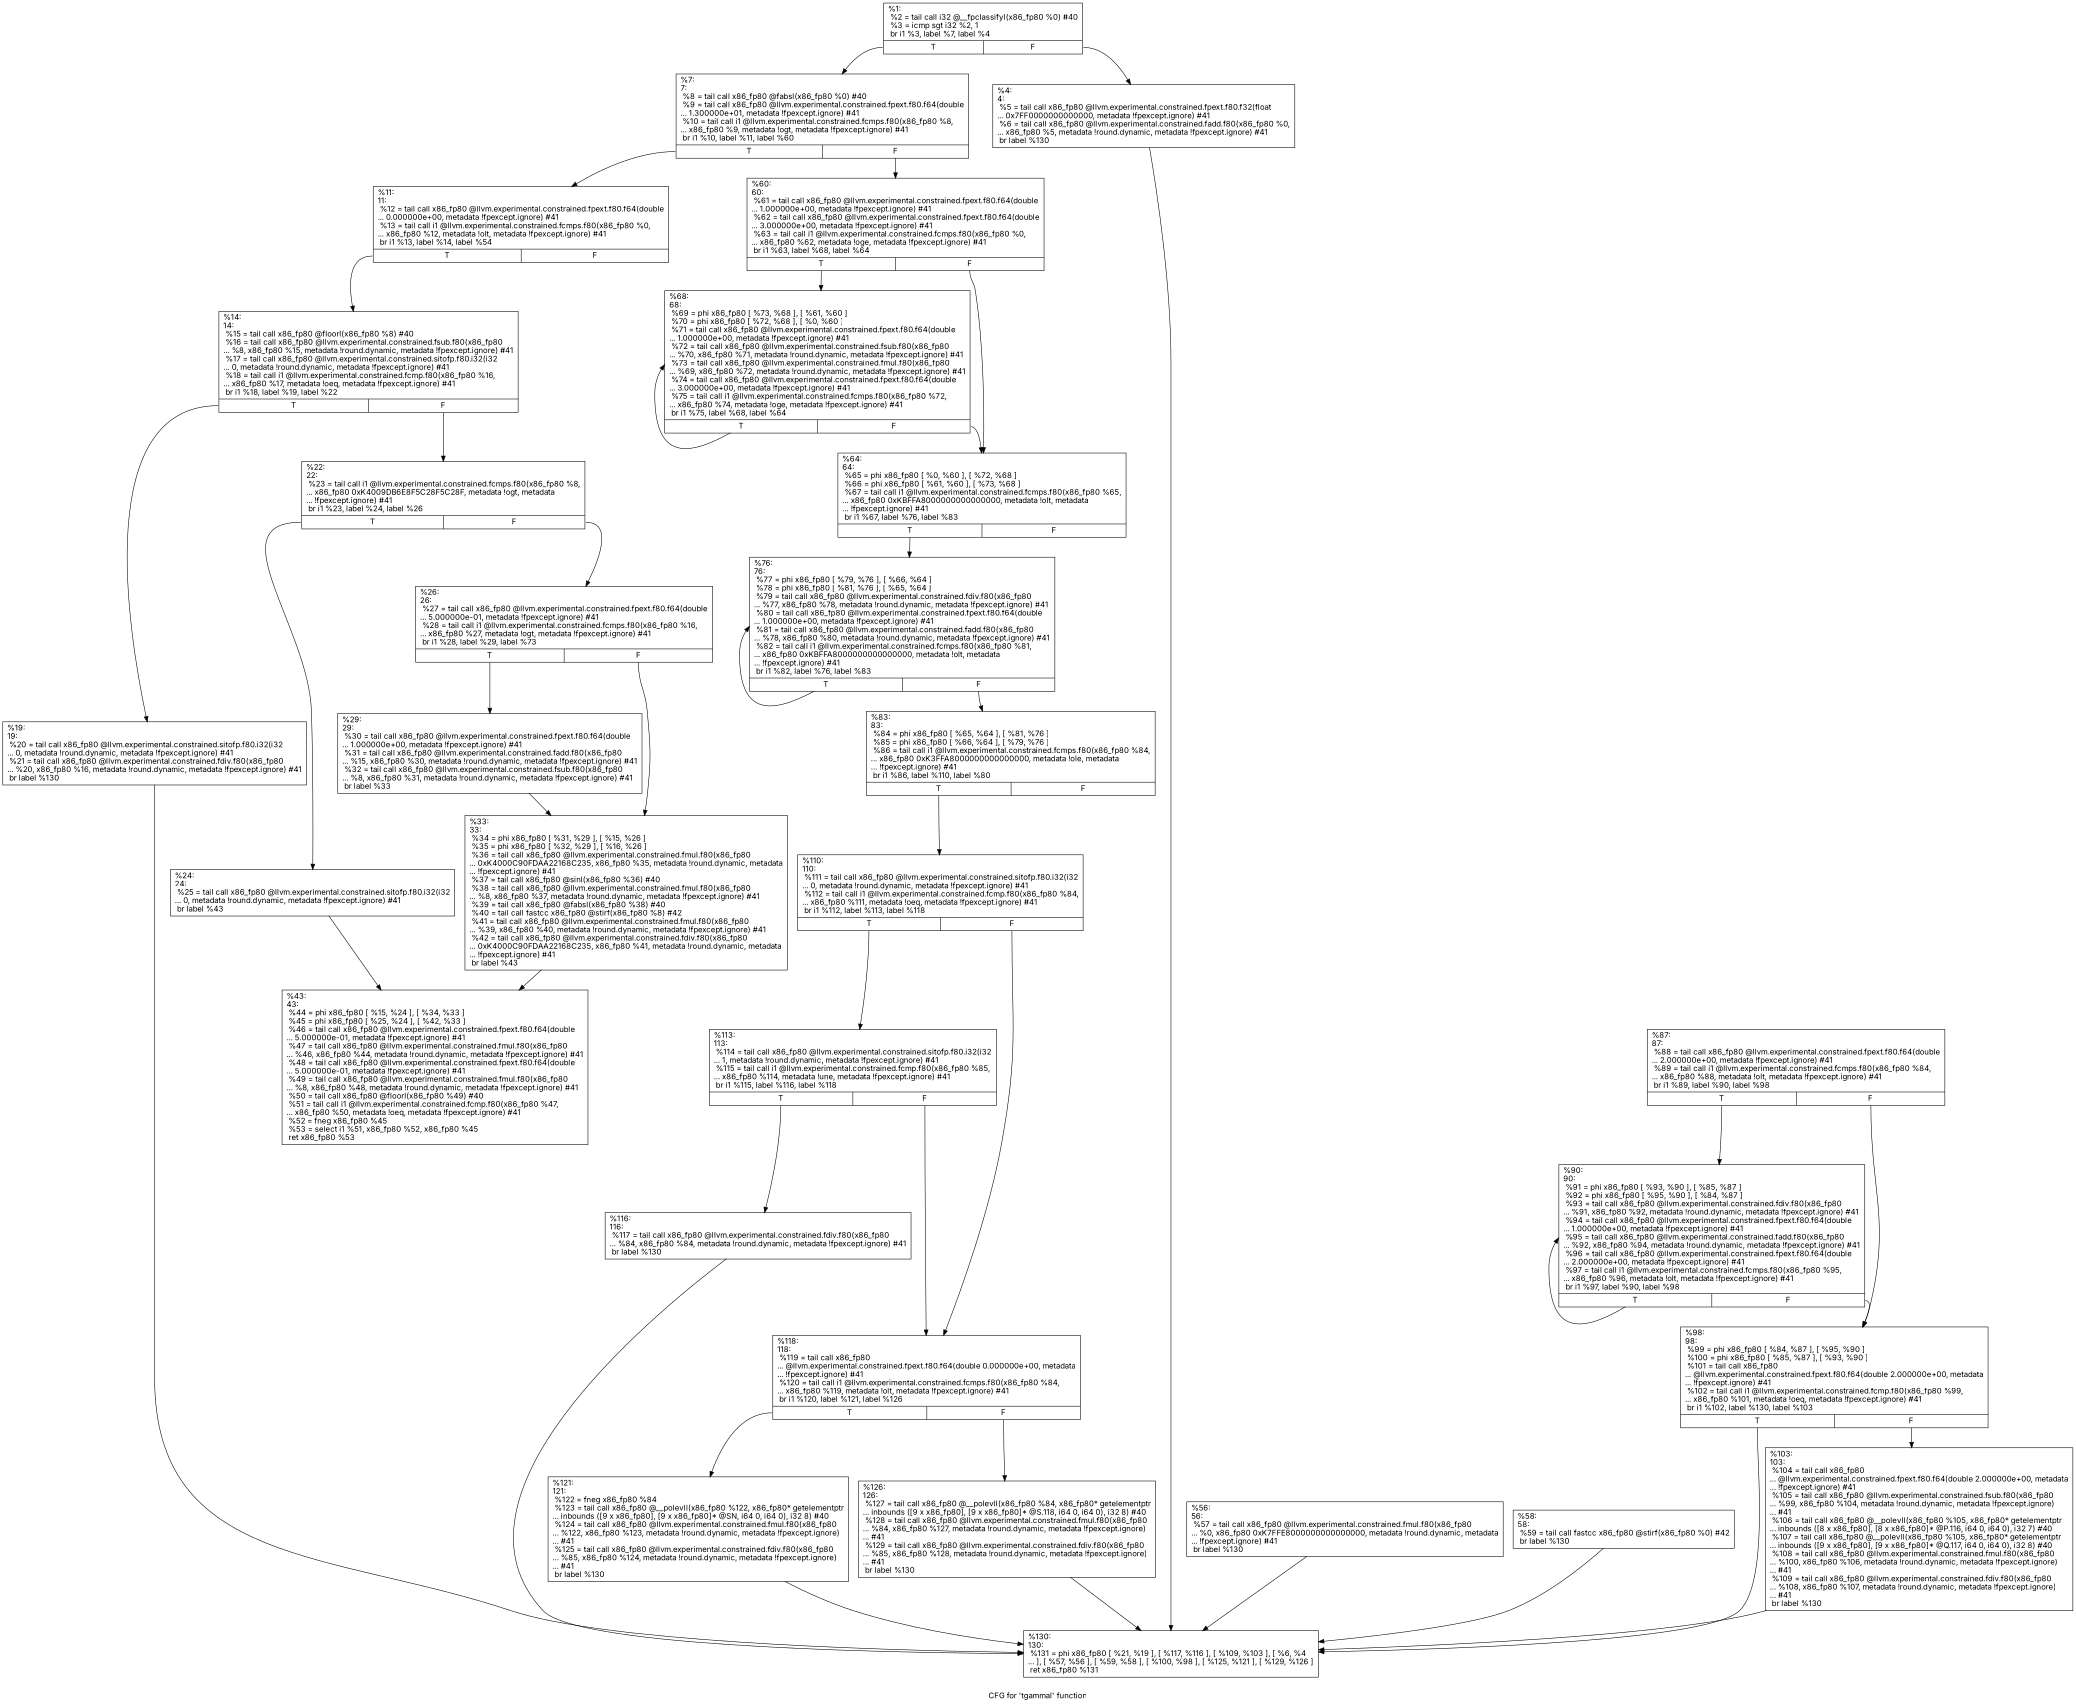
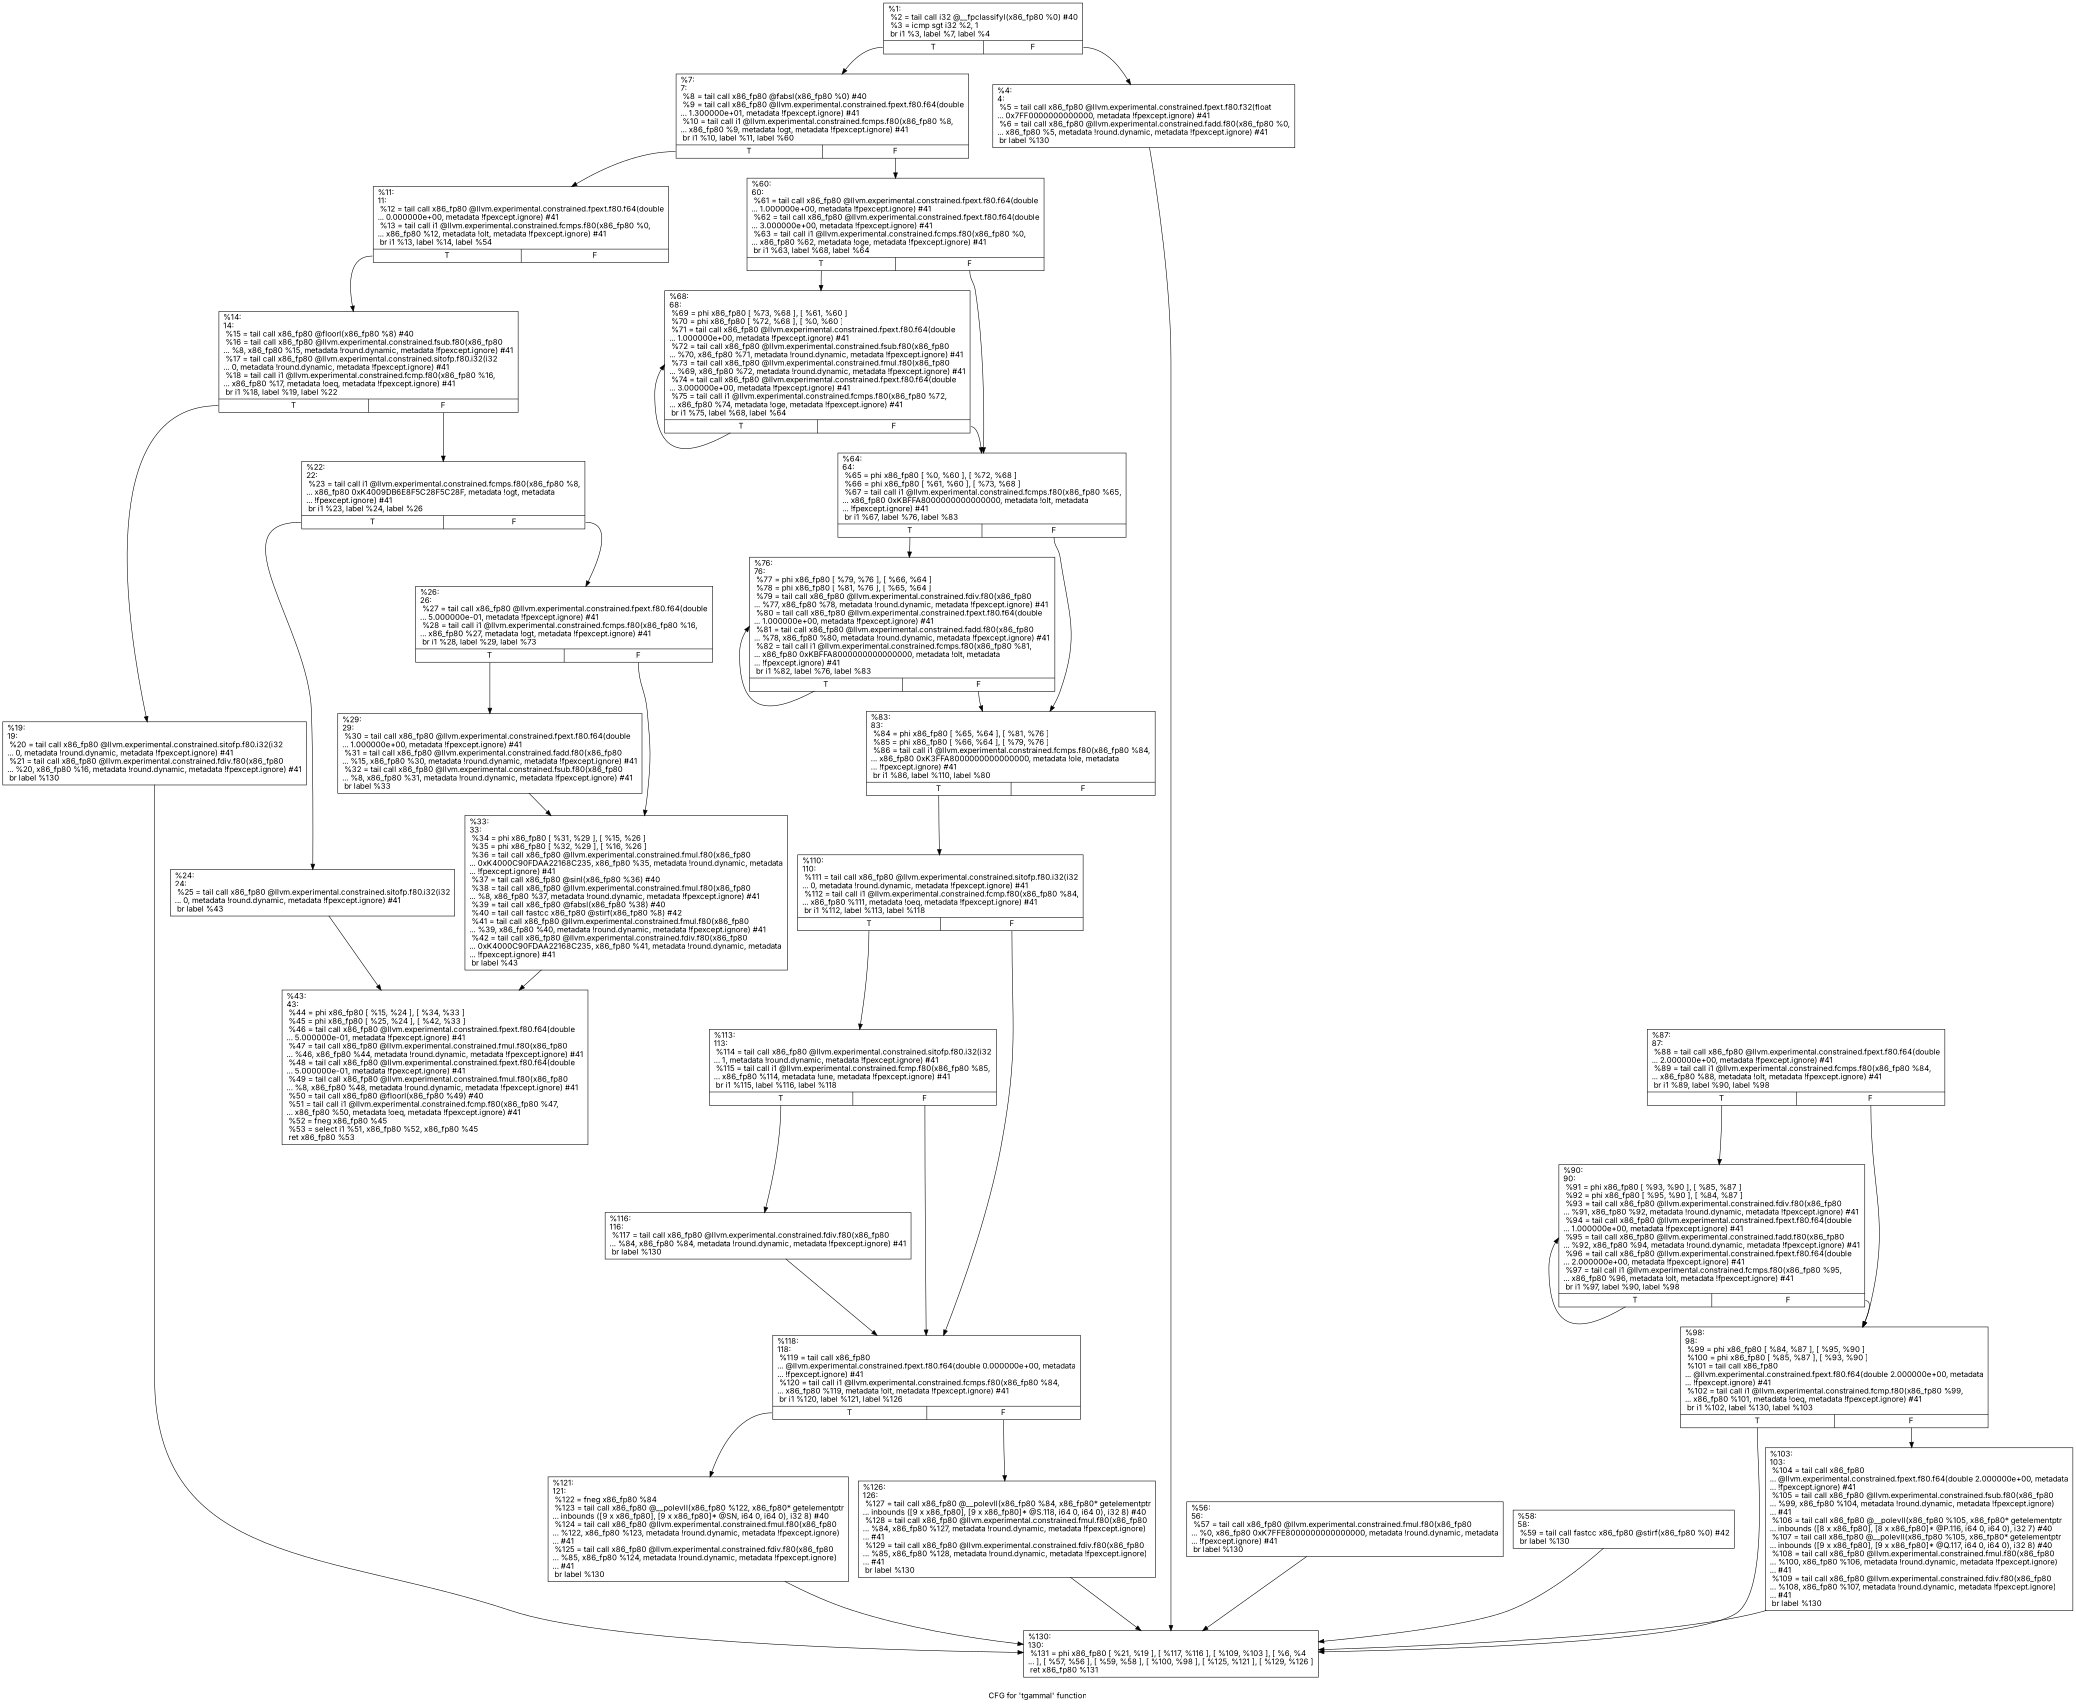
none -> (1071, 622)
(541, 1608) -> (829, 1295)
